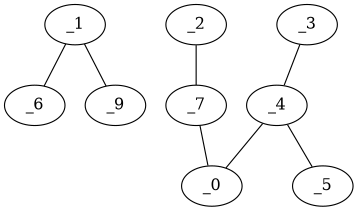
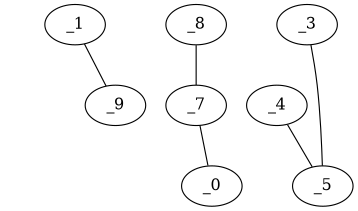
(196, 25) -> (196, 25)
(292, 65) -> (319, 105)
(35, 105) -> none
(244, 146) -> none
